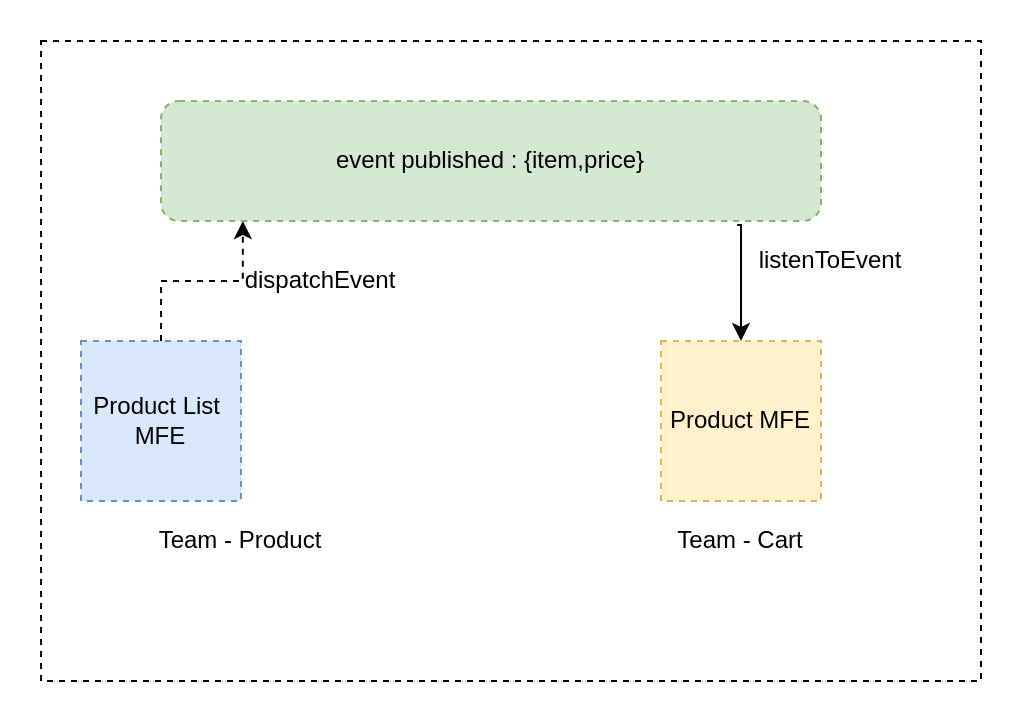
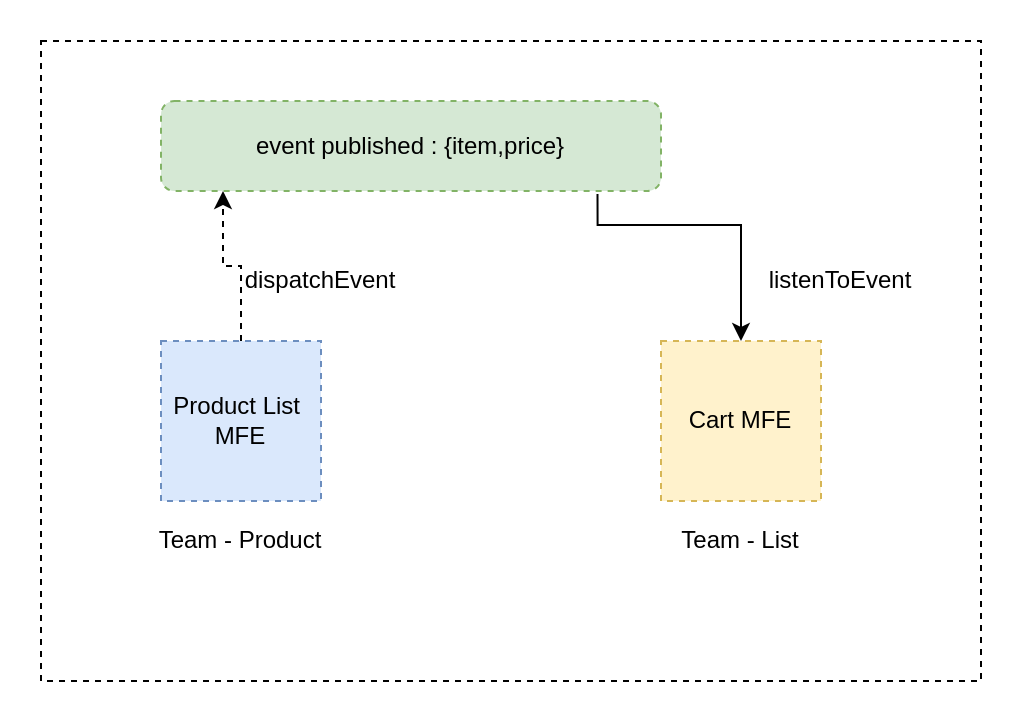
(491, 161) -> (411, 146)
(831, 261) -> (841, 281)
(161, 421) -> (241, 421)
(741, 421) -> (741, 421)
(741, 541) -> (741, 541)
